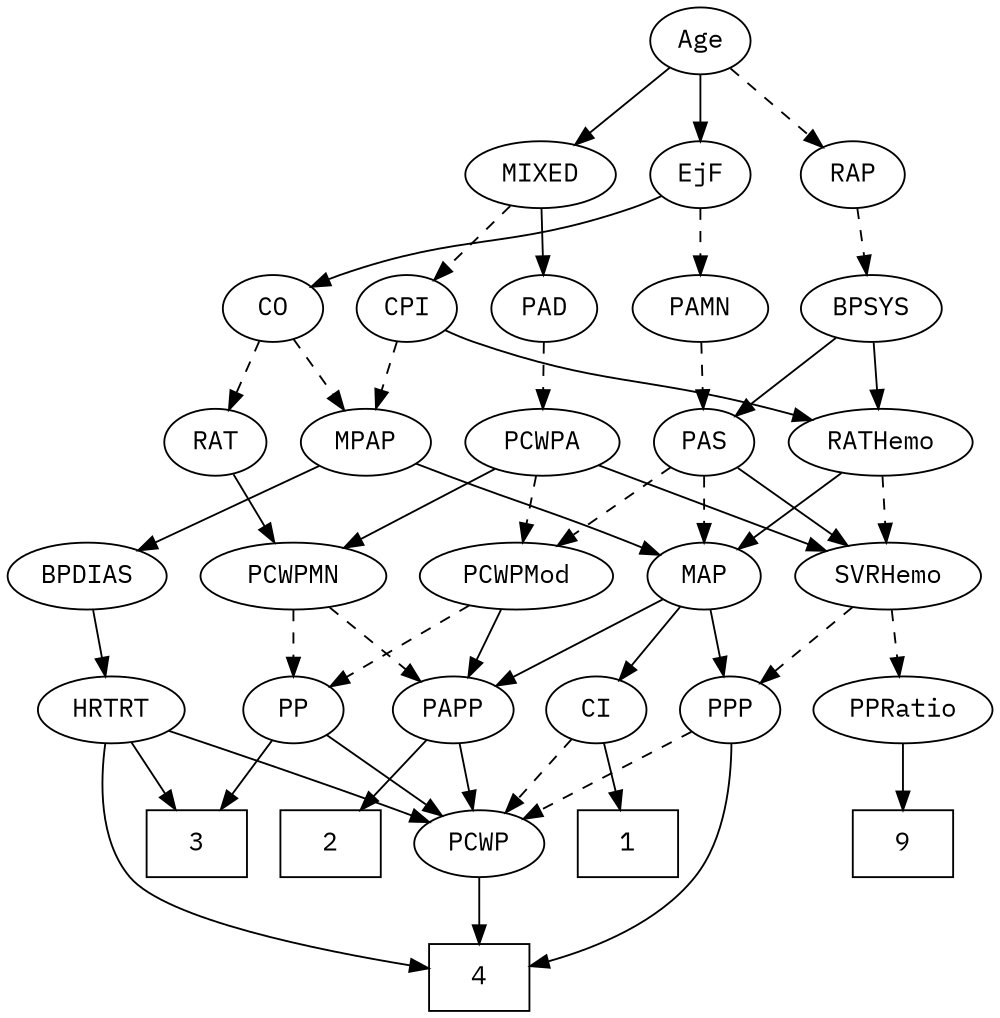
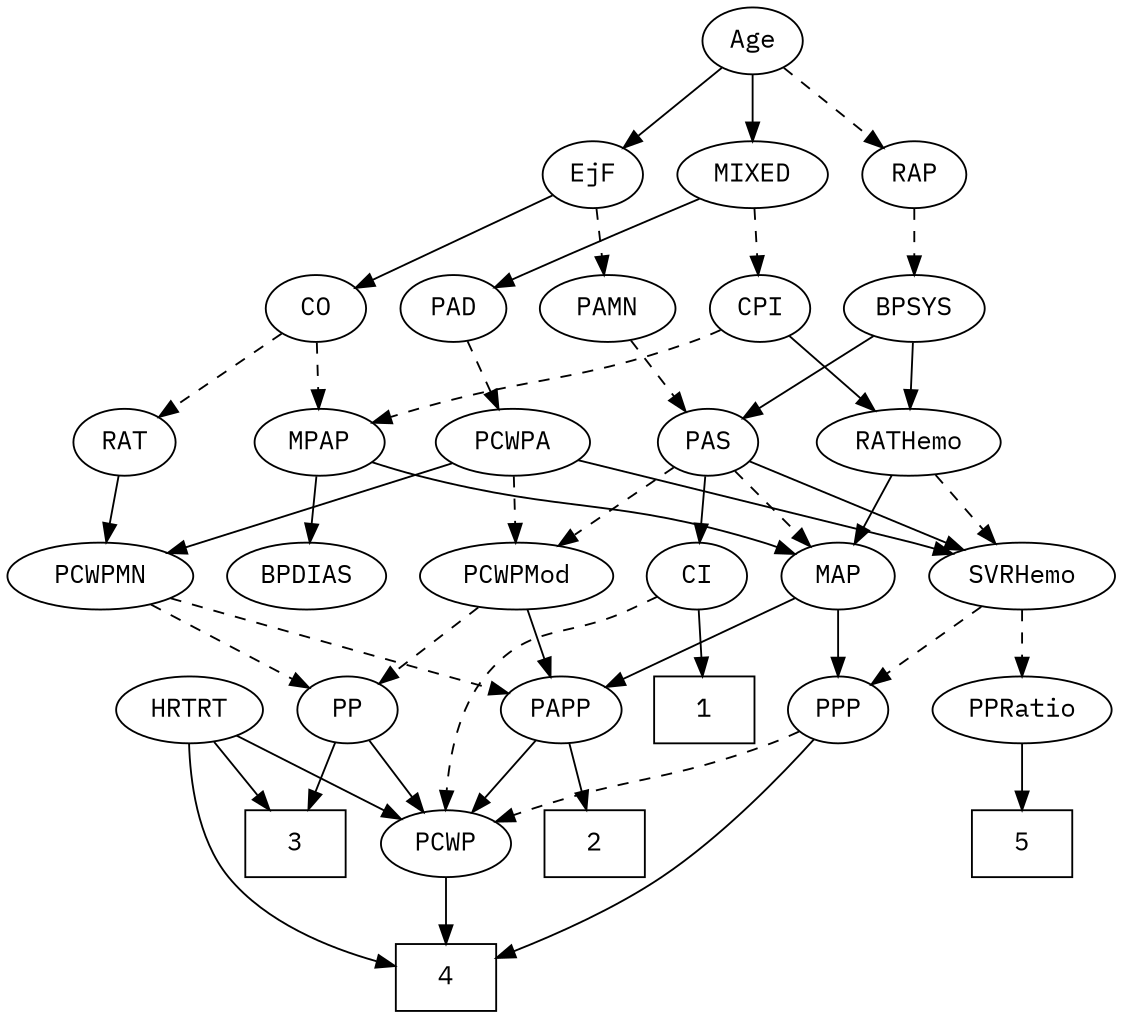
(98, 634) -> none
(656, 636) -> (703, 504)
(903, 844) -> (1022, 844)
